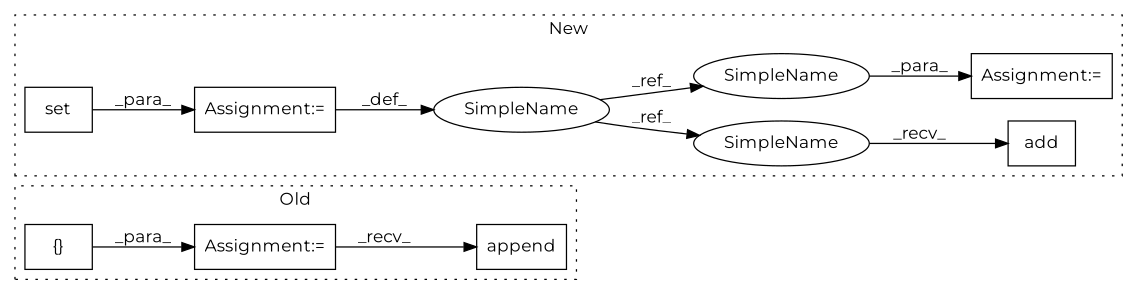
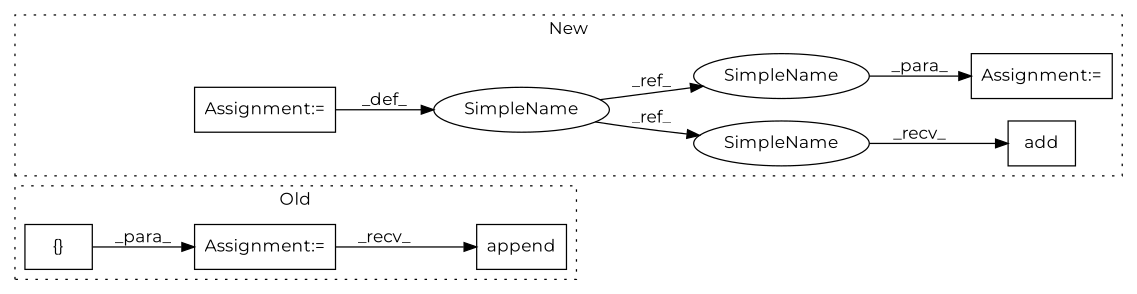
(59, 110) -> none
